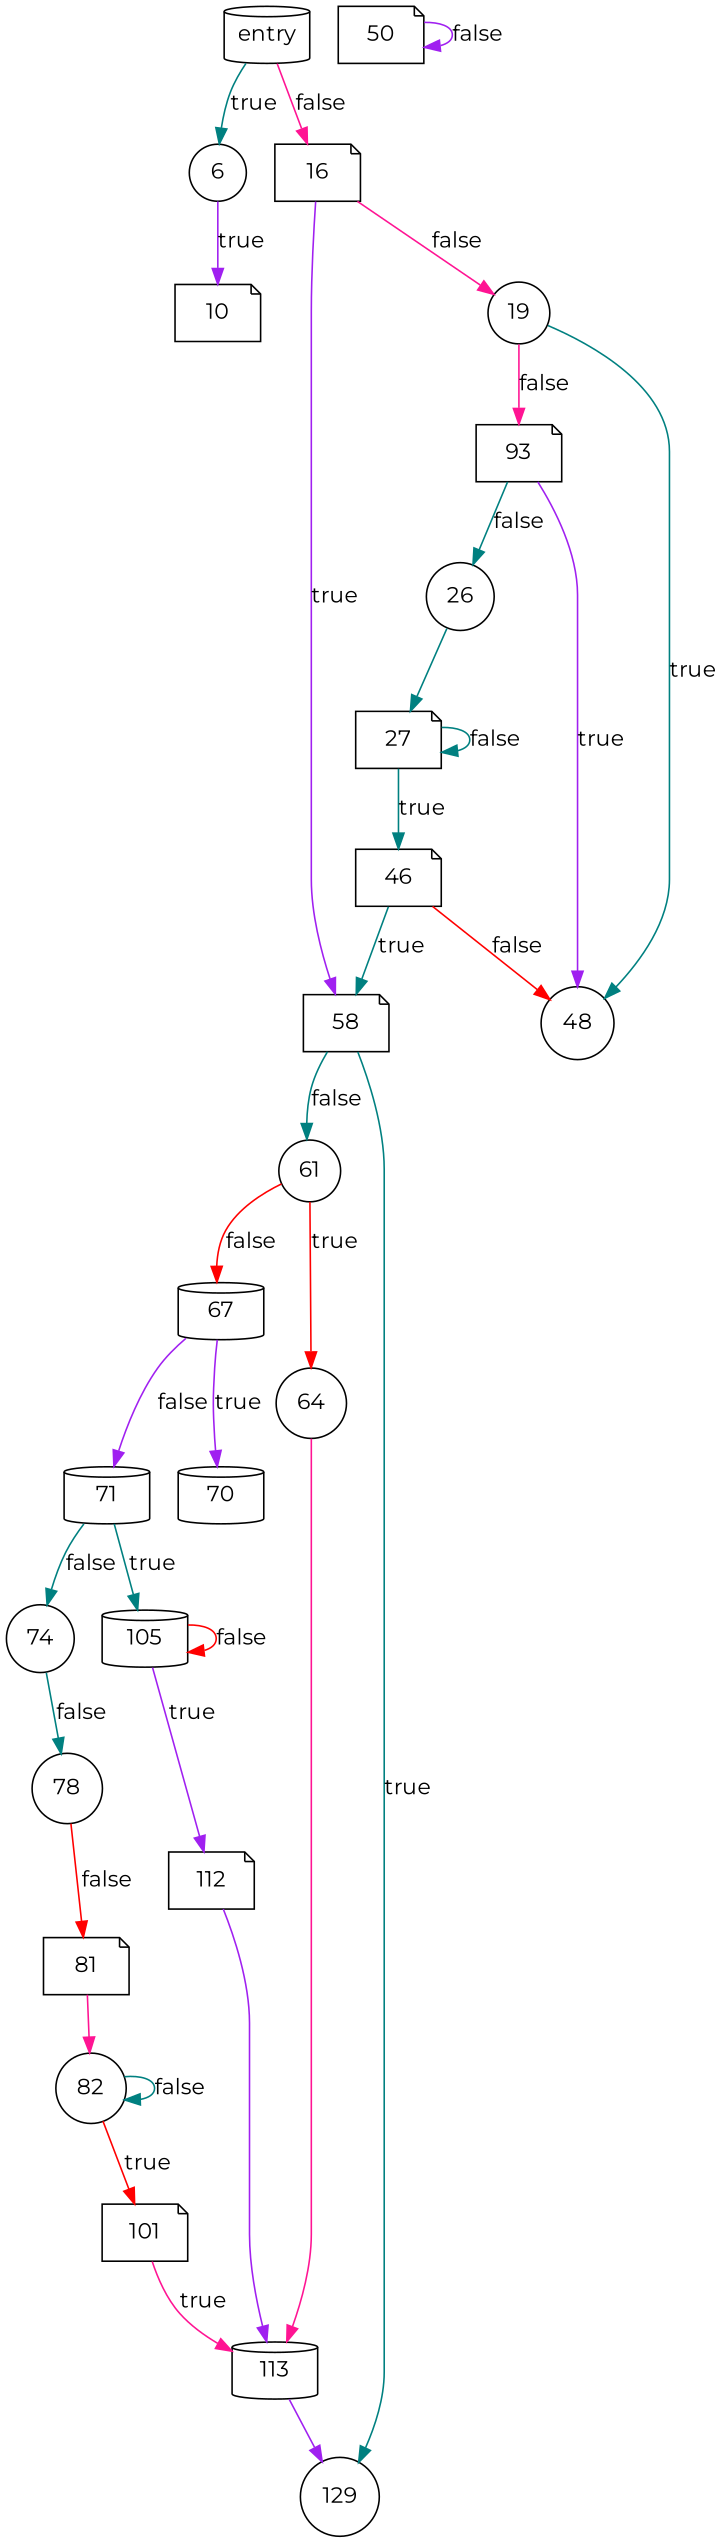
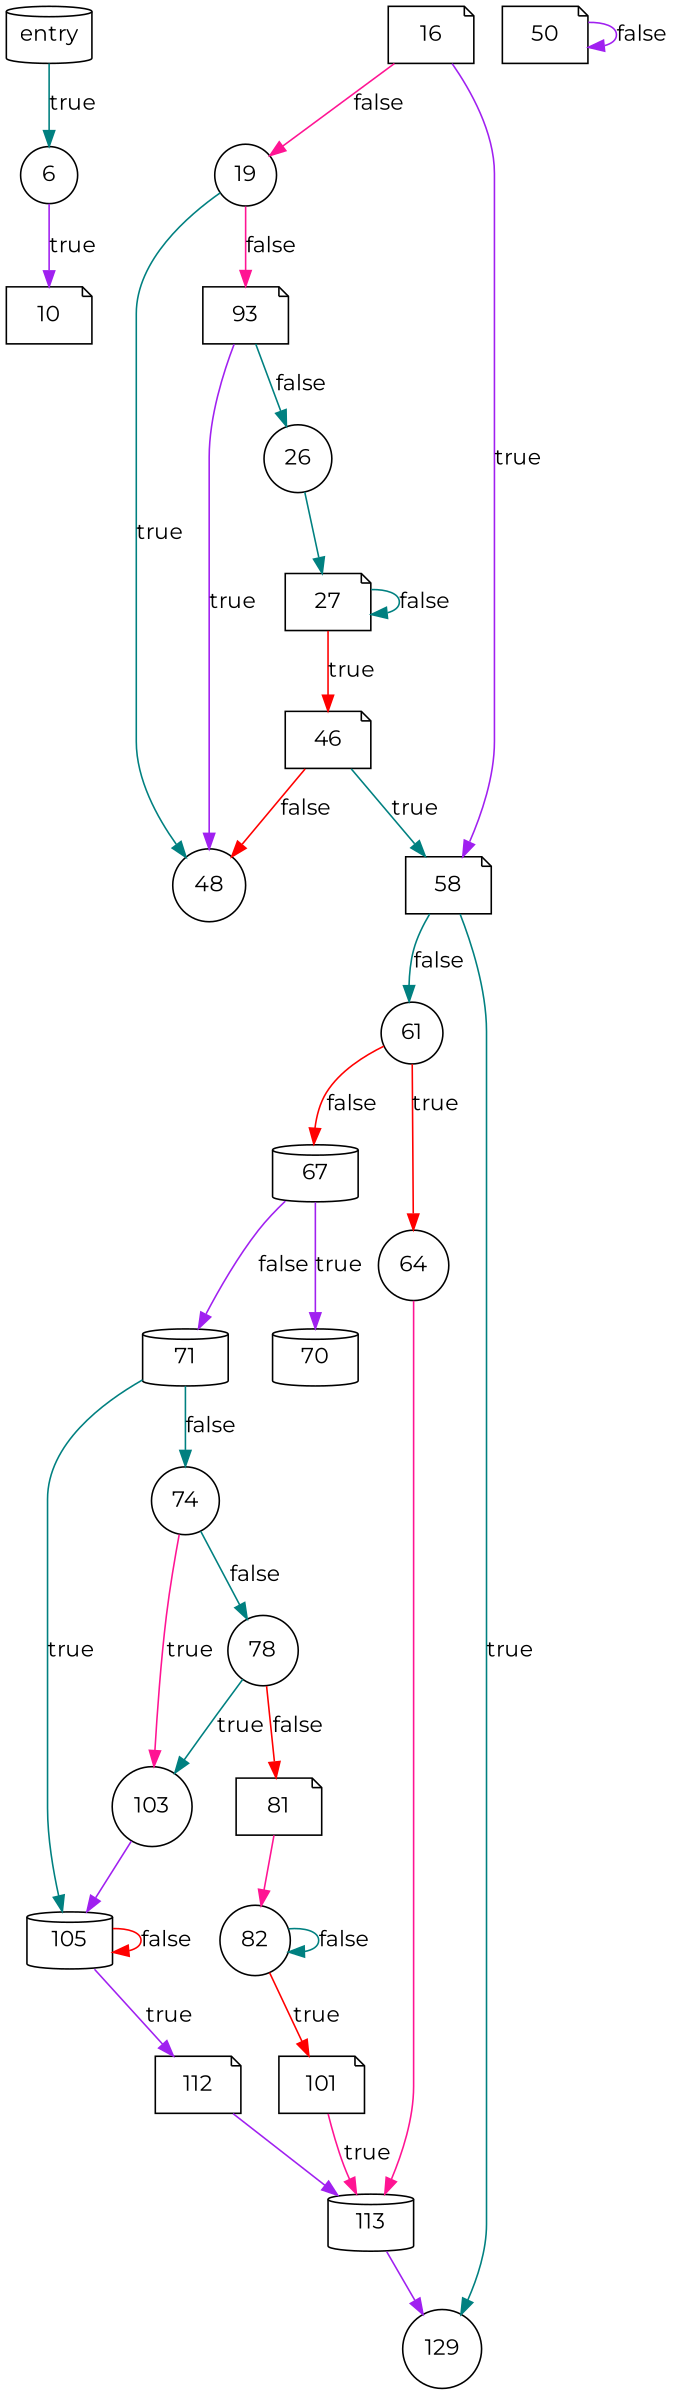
(289, 96) -> none
(398, 801) -> (328, 663)
none -> (152, 1807)
